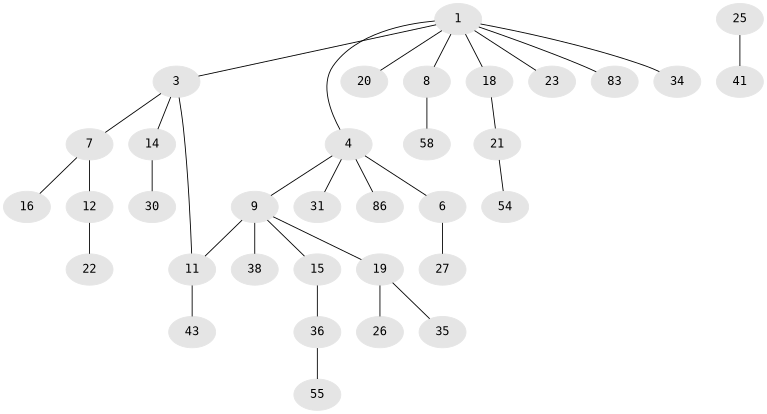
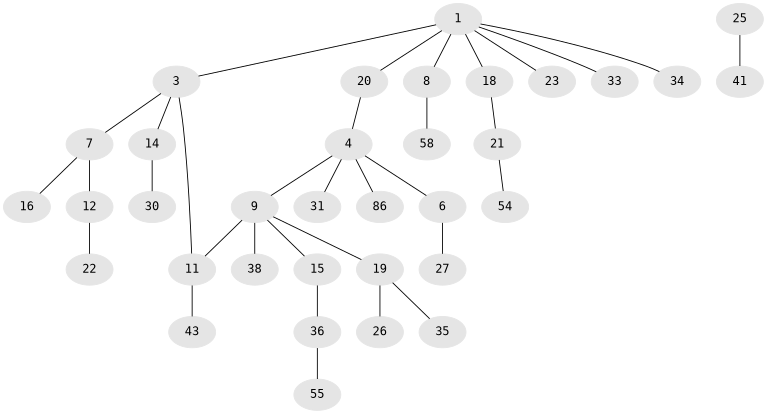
(350, 49) -> (356, 113)
(615, 82) -> (615, 82)
